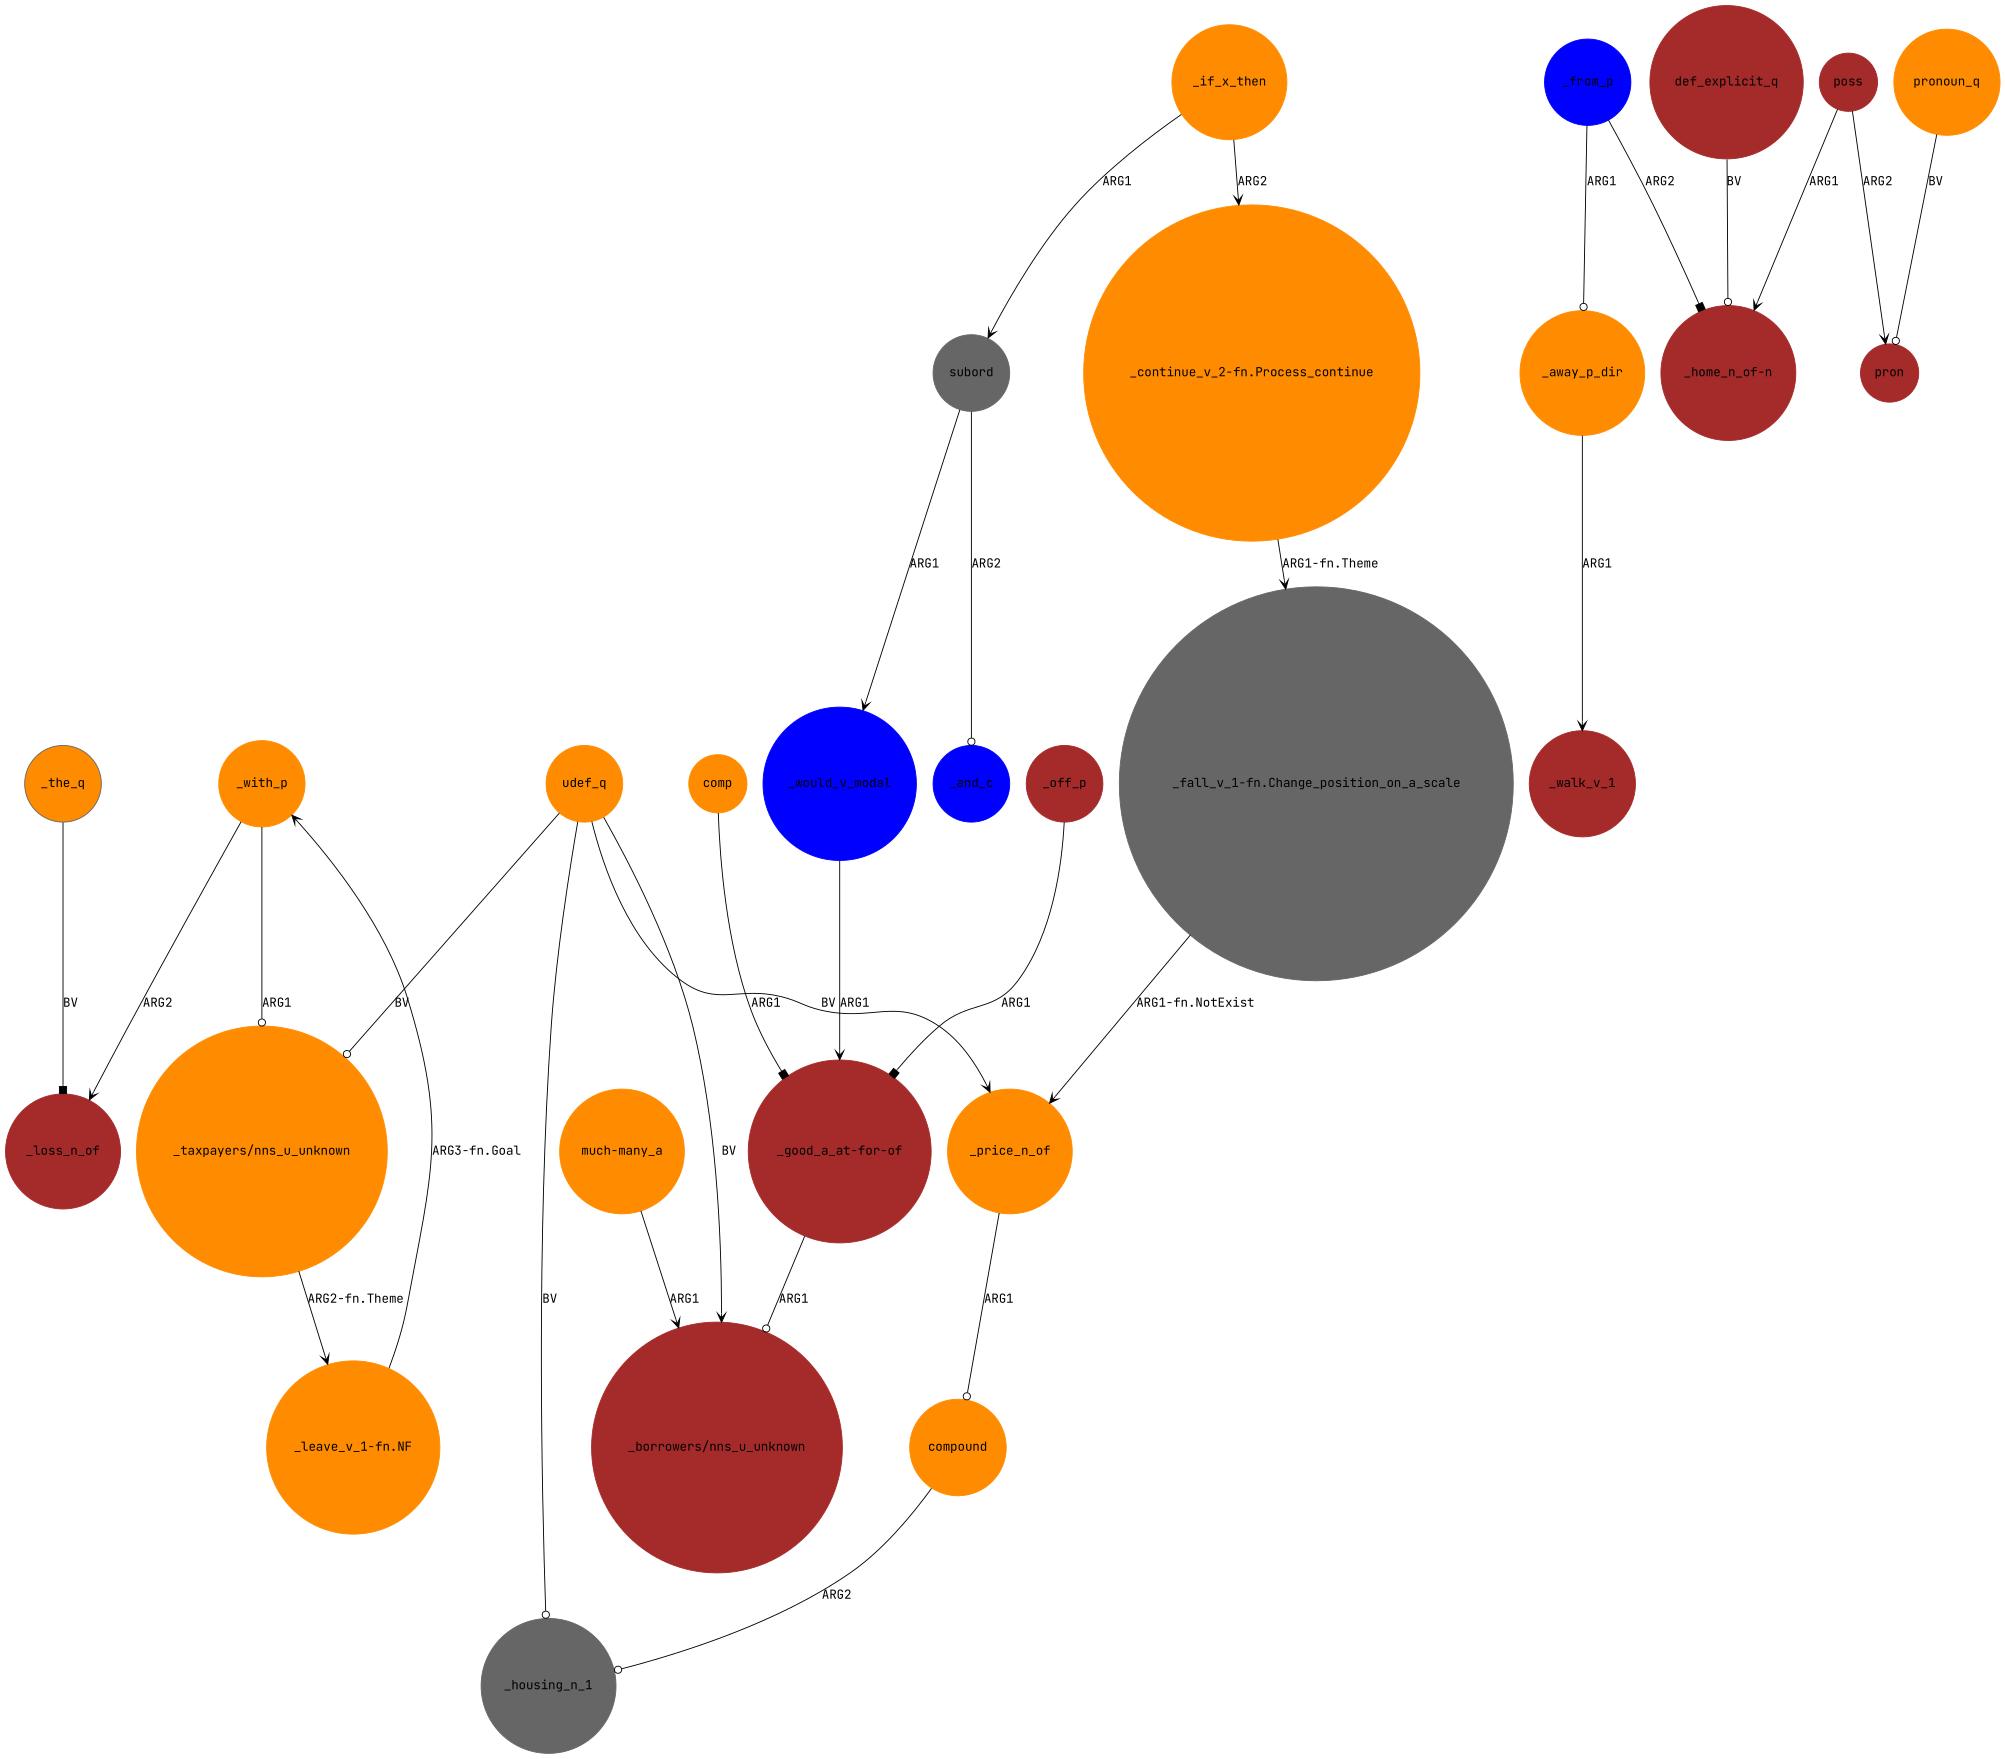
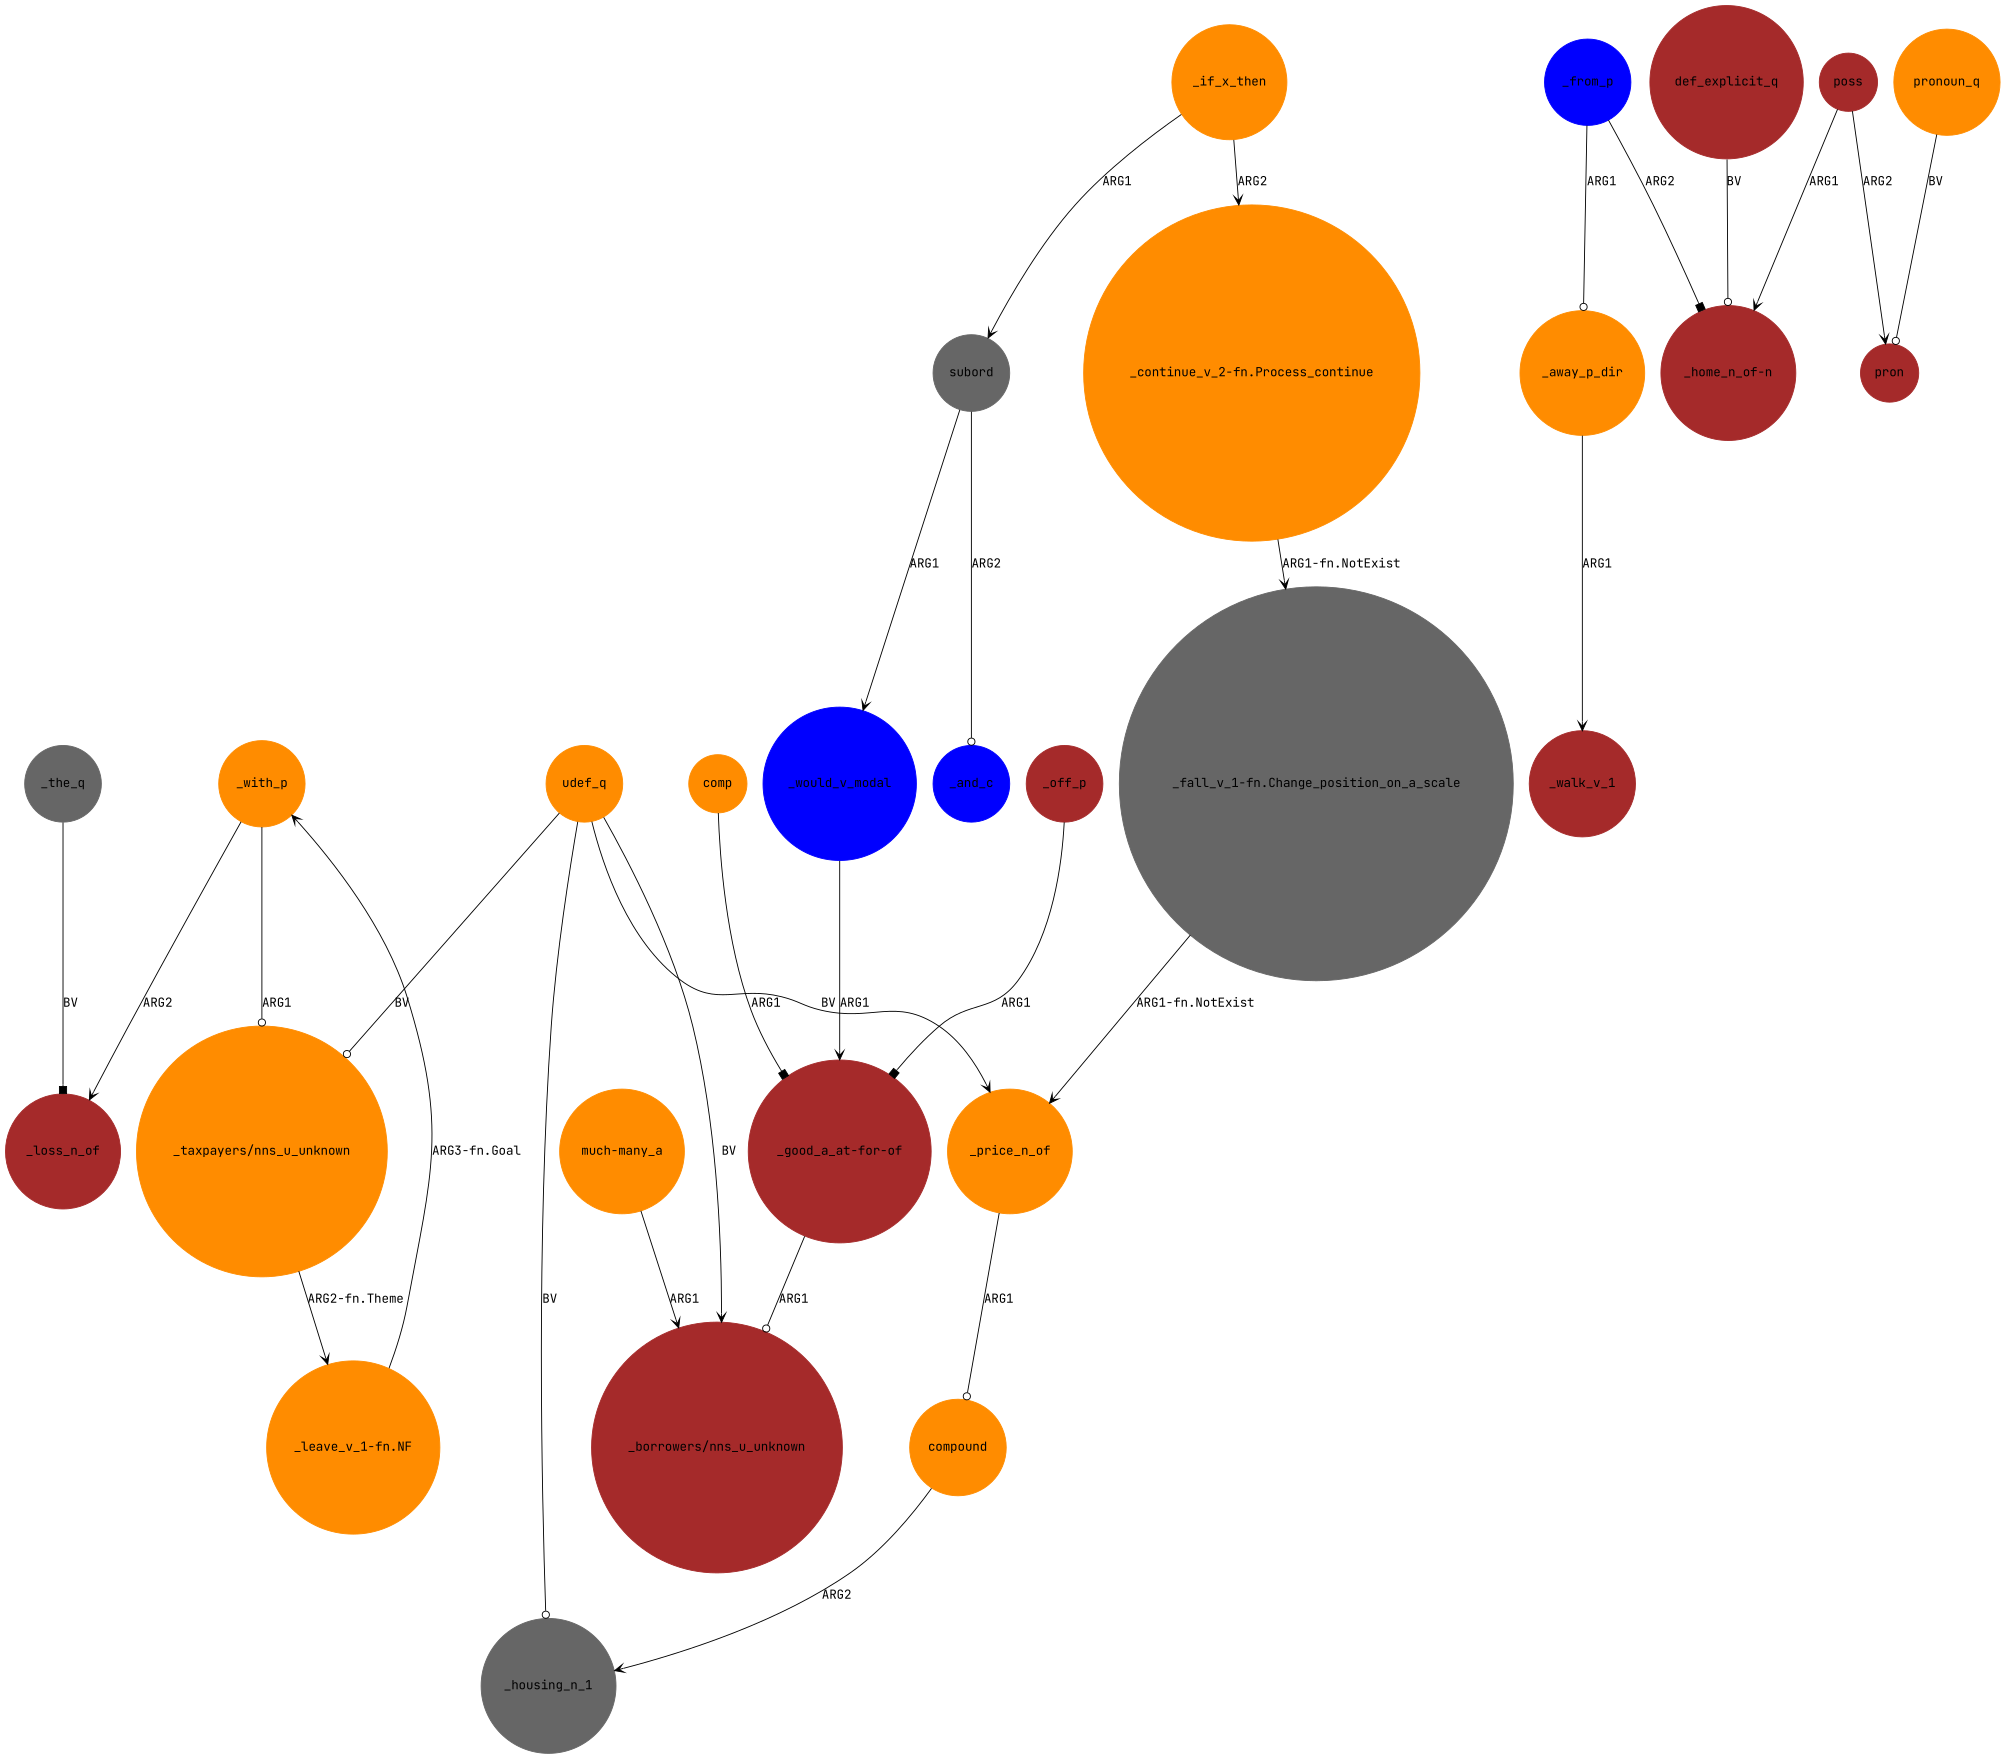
(1331, 564) -> (1342, 564)
(63, 784) -> (63, 784)
(794, 1606) -> (795, 1606)
